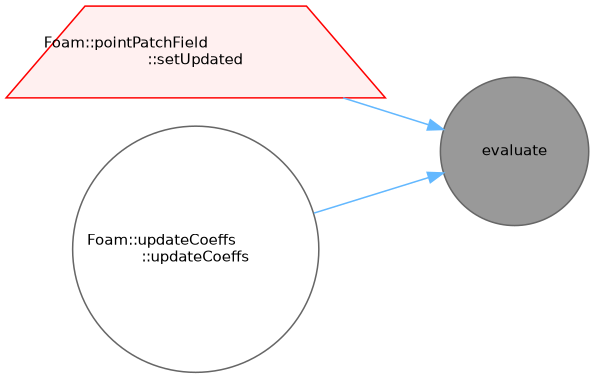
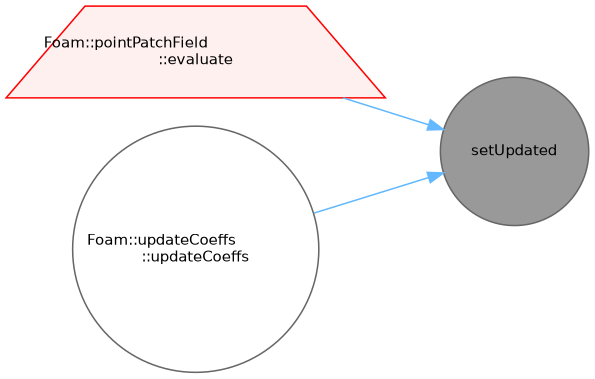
(196, 52) -> (196, 52)
(515, 151) -> (515, 151)
